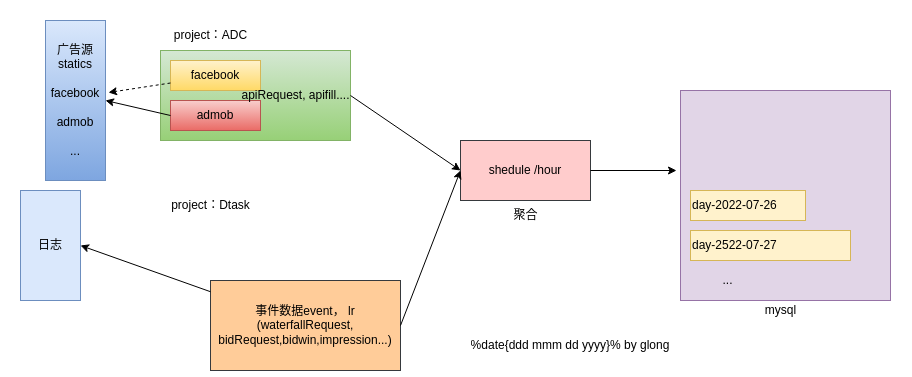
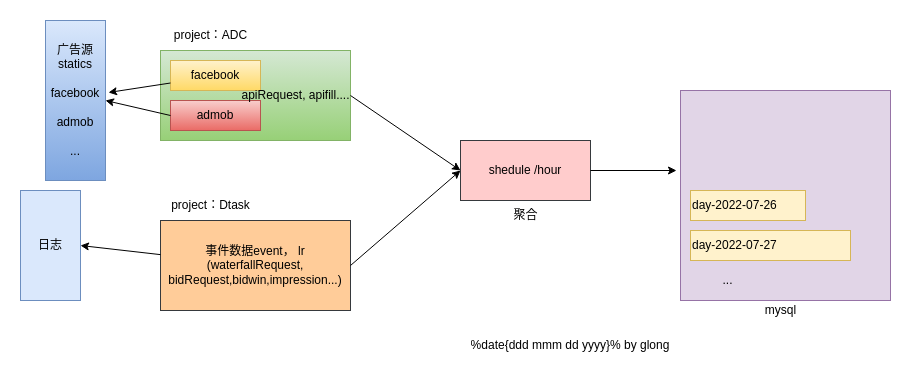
(142, 87) -> (142, 87)
(740, 246) -> (740, 246)
(306, 326) -> (256, 266)
